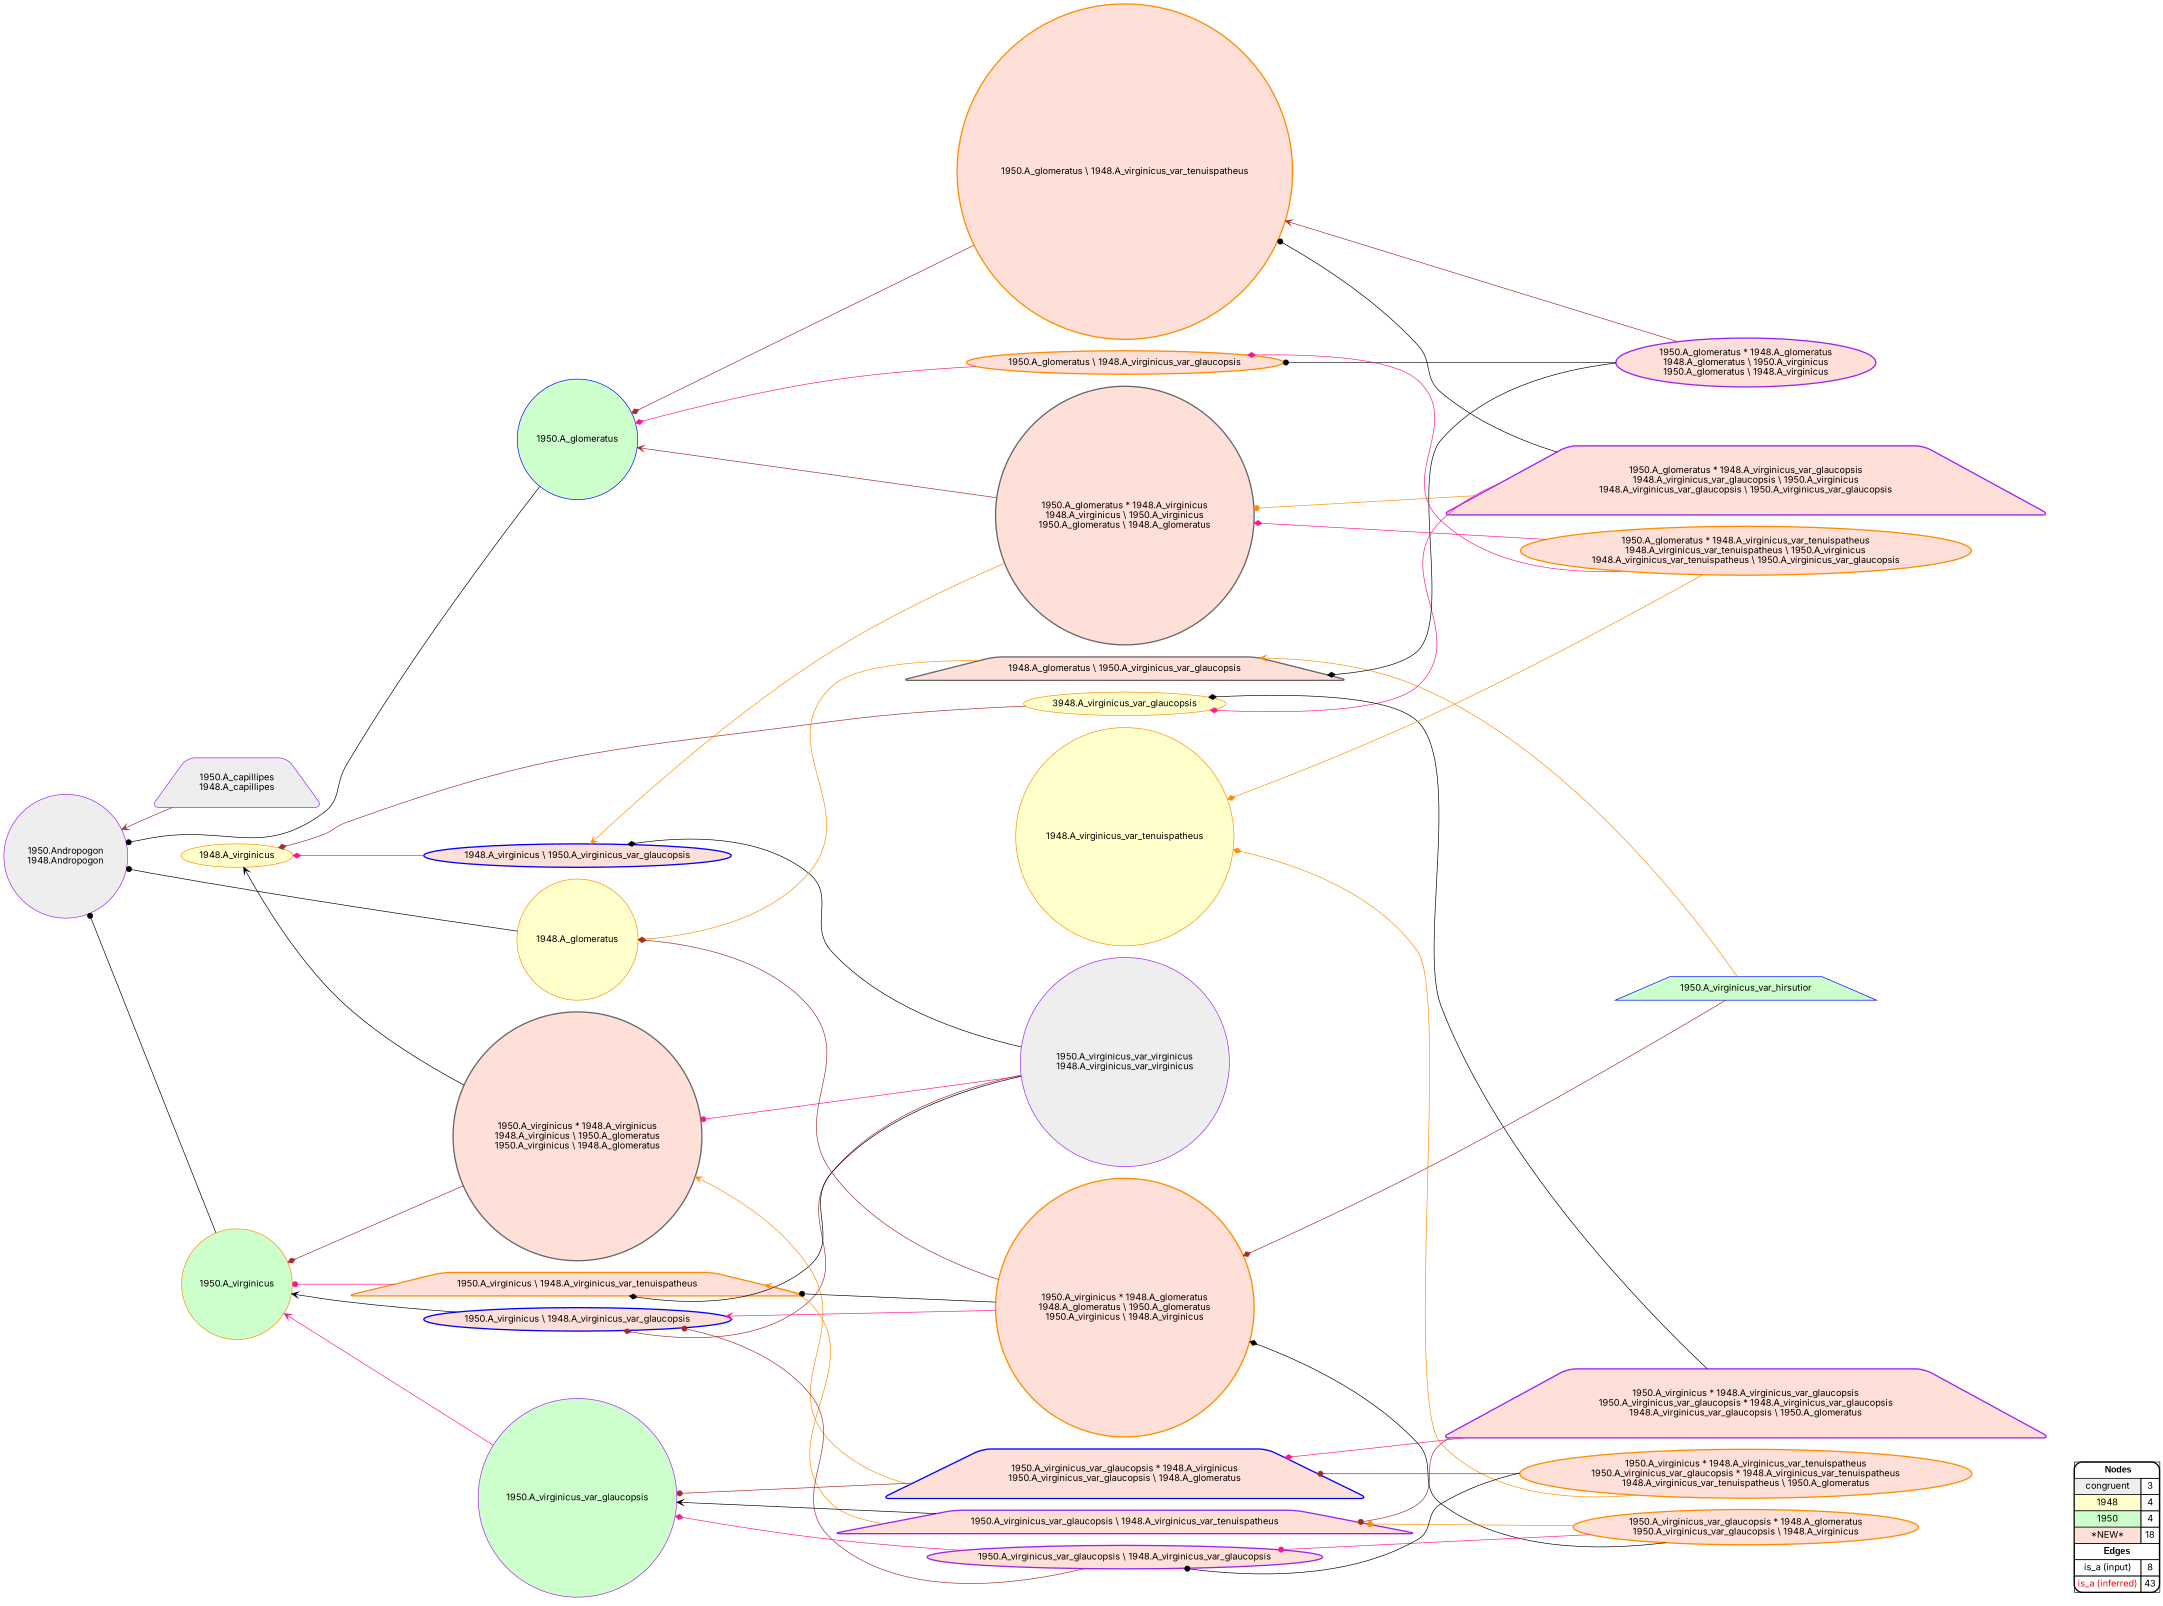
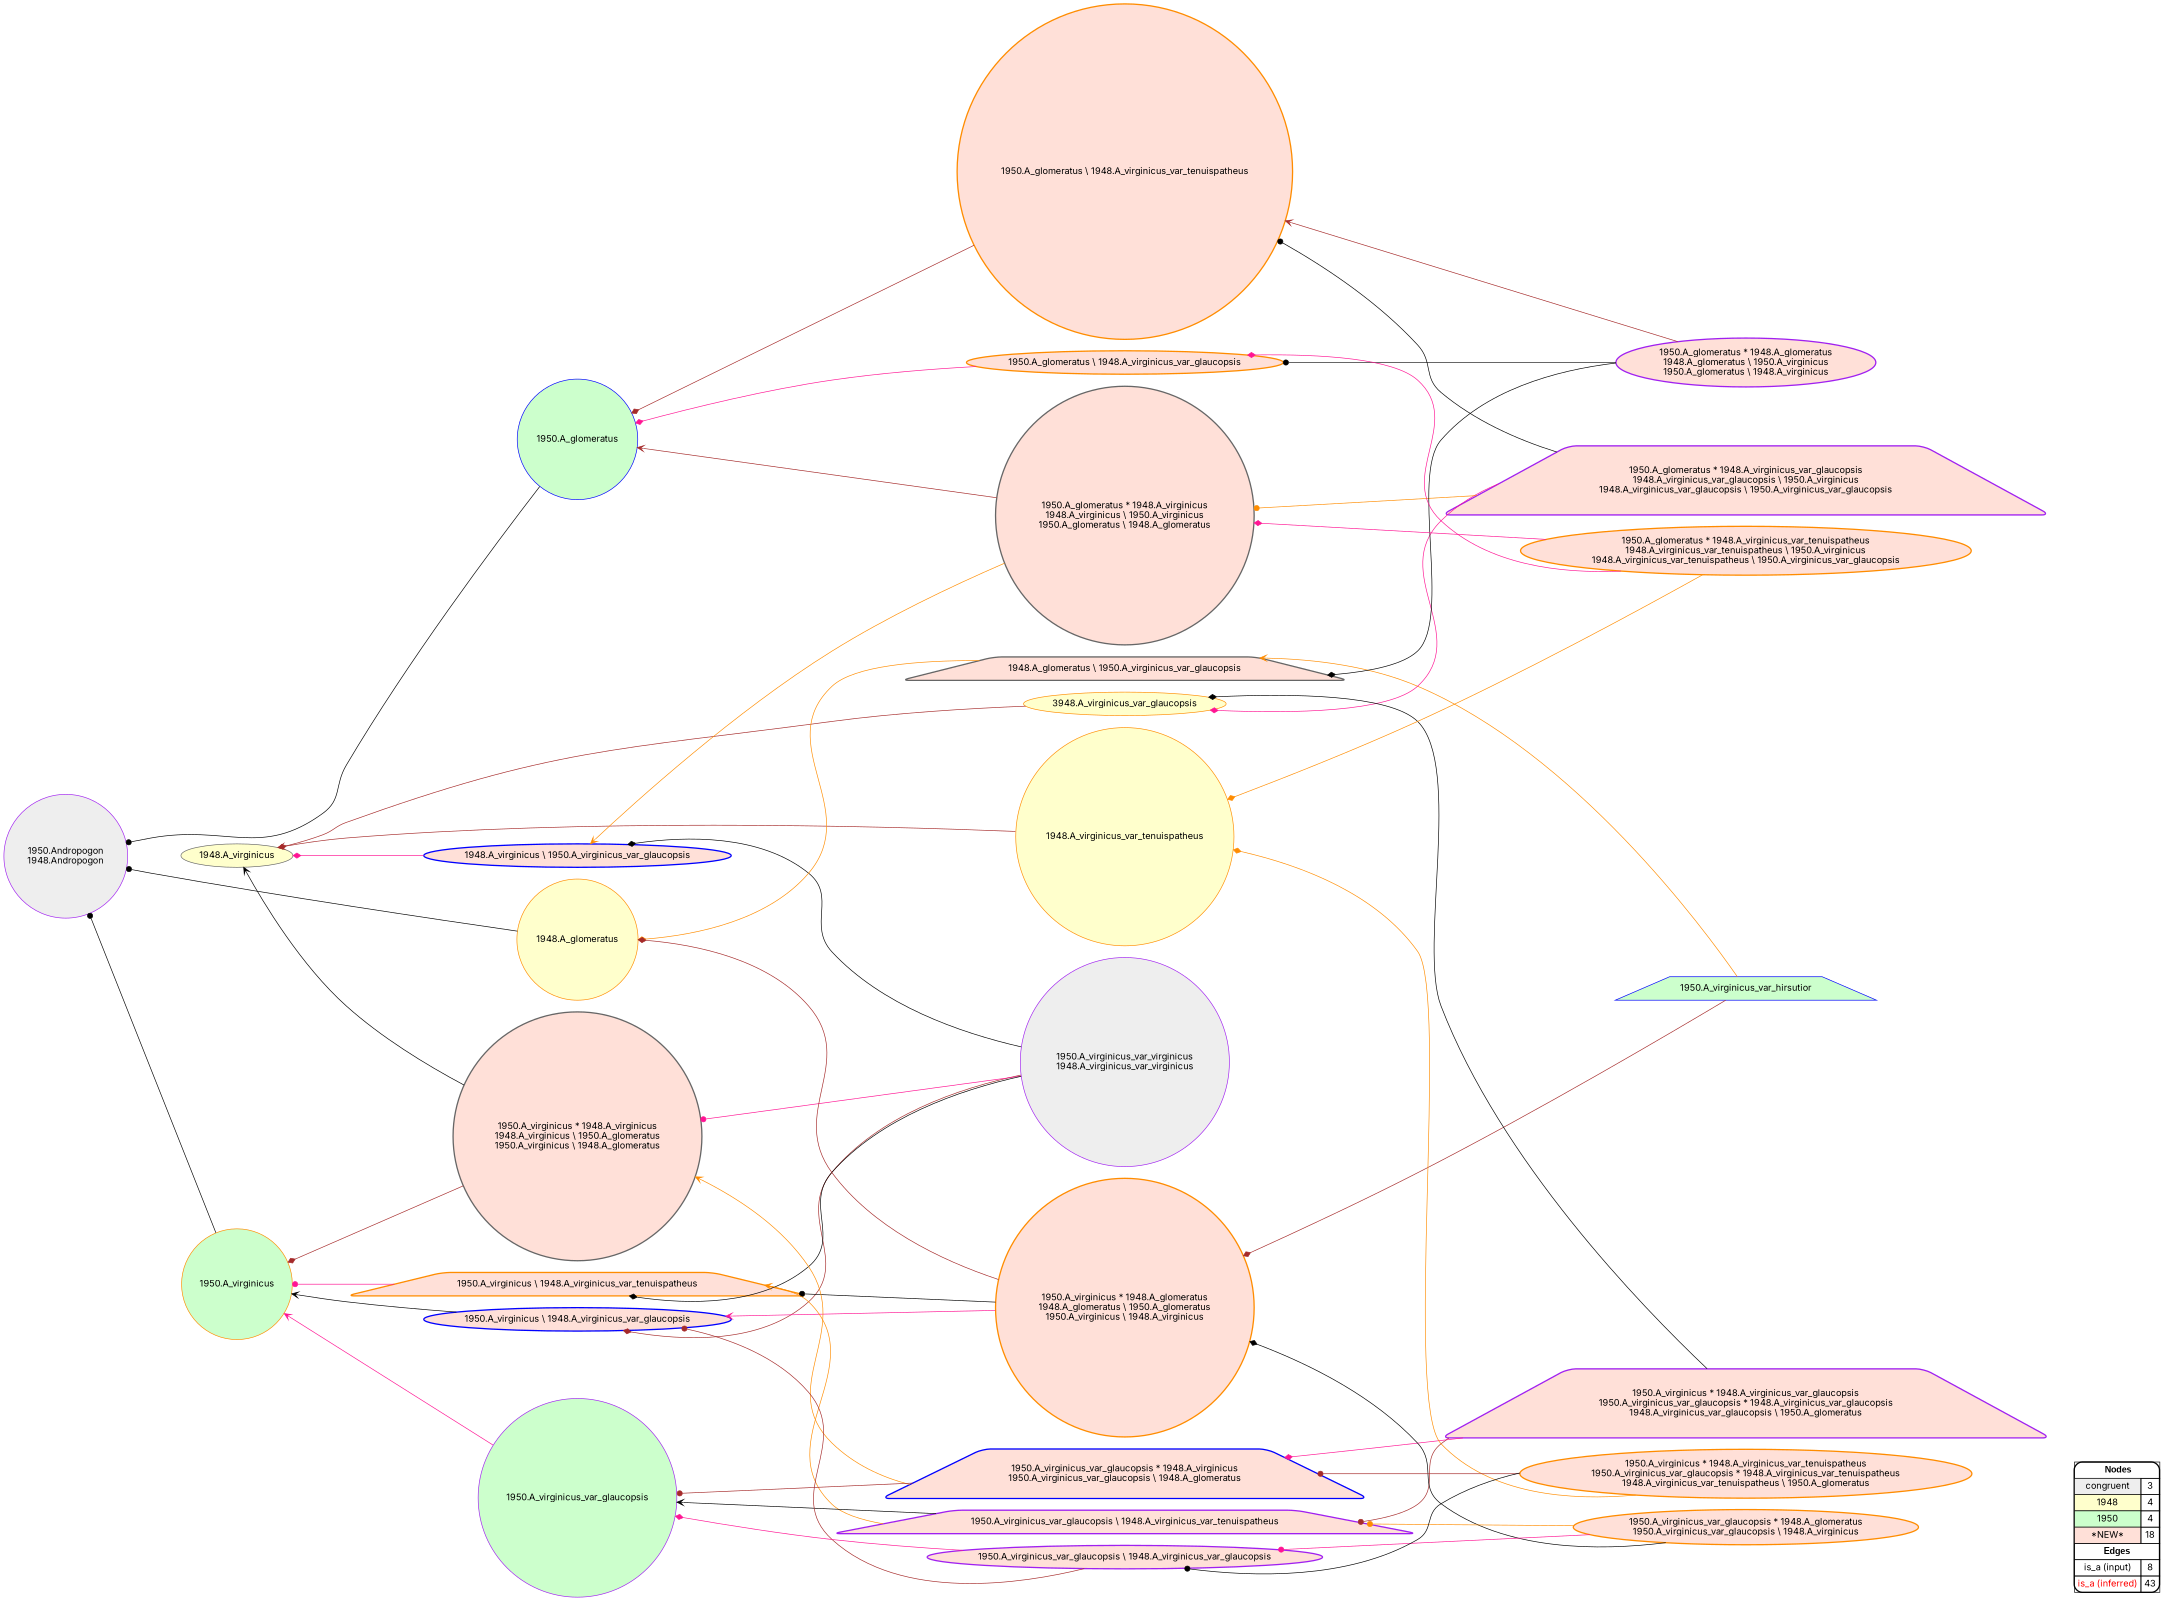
(237, 783) -> none
none -> (649, 826)
(237, 856) -> (237, 856)
